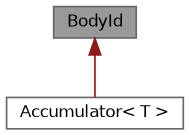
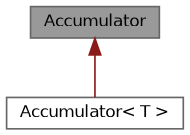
(95, 22) -> (95, 22)
